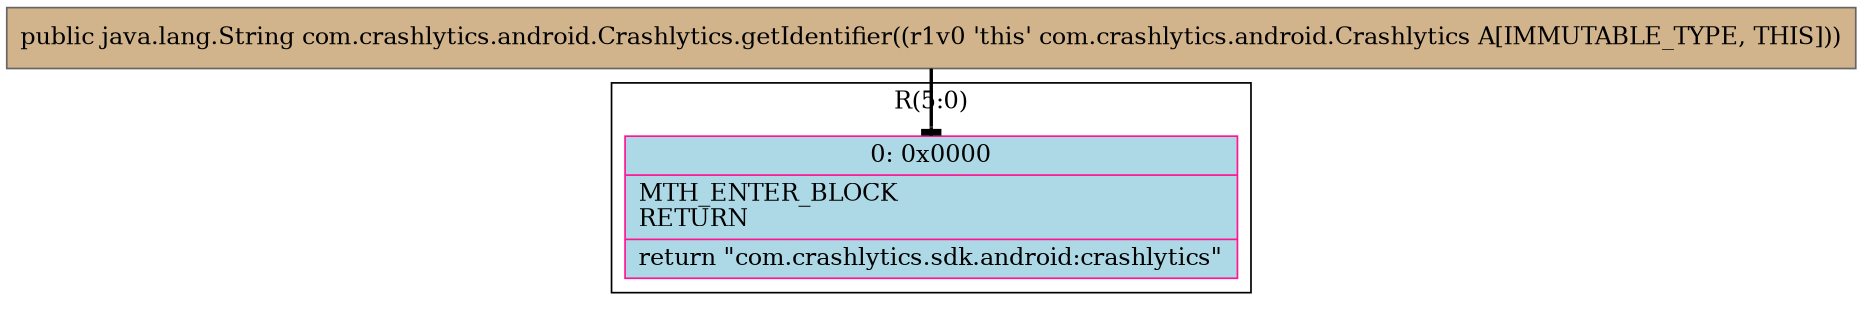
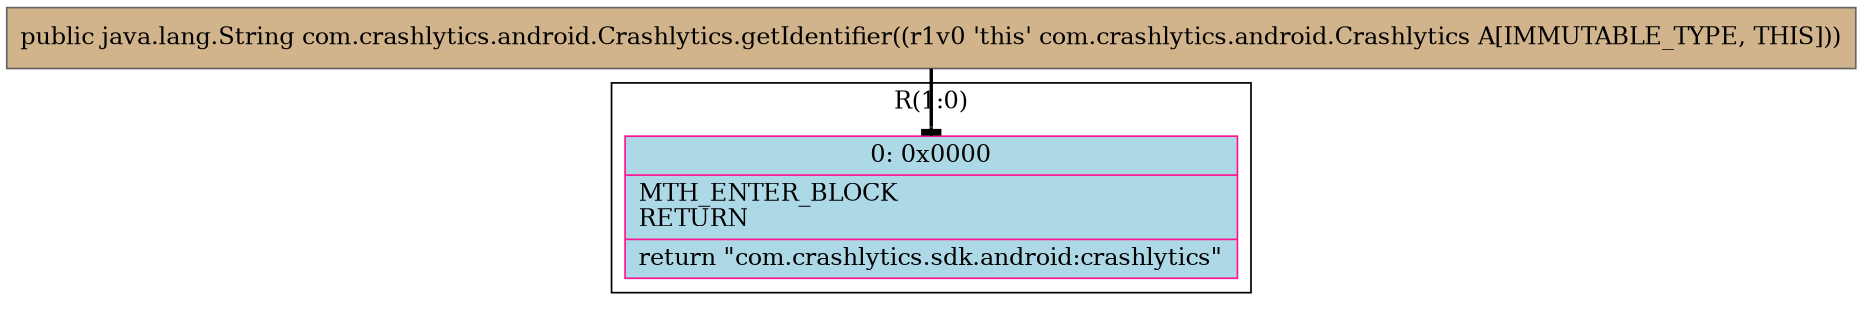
(931, 102) -> (931, 102)
